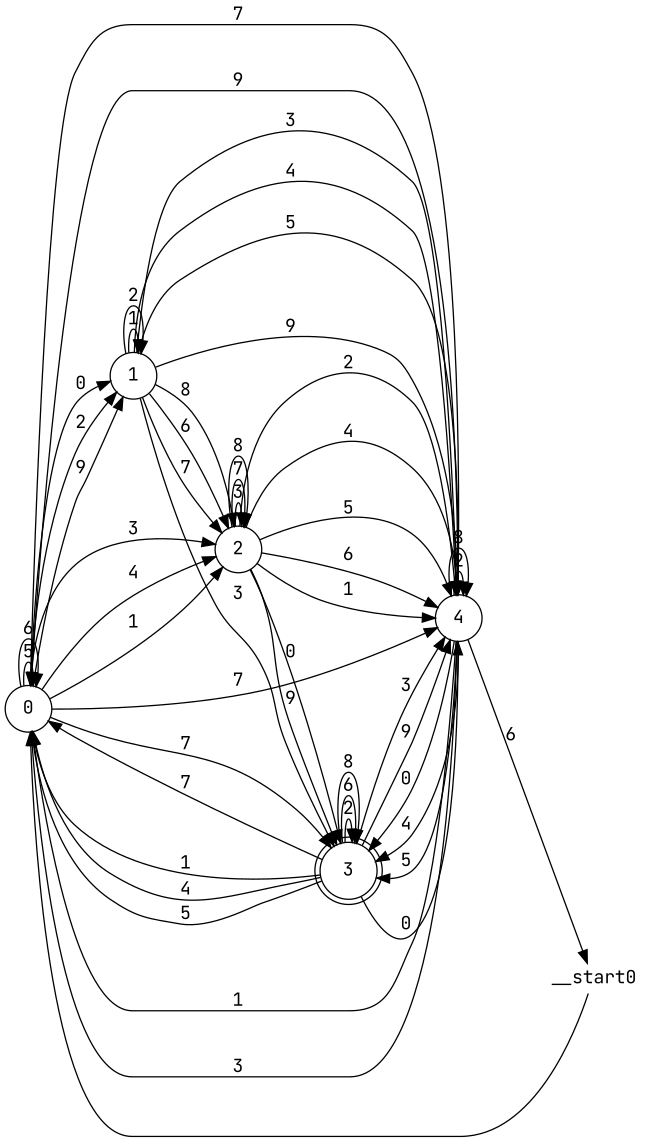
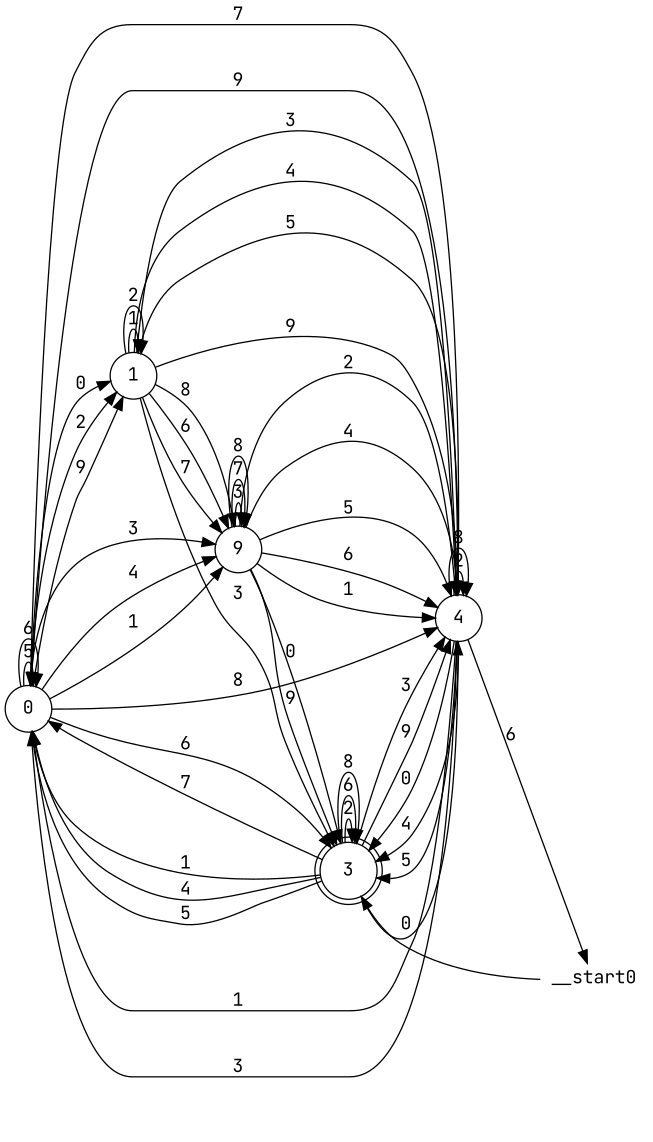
(238, 549) -> (238, 549)
(238, 681) -> (238, 681)
(186, 744) -> (186, 744)
(188, 1136) -> (445, 964)
